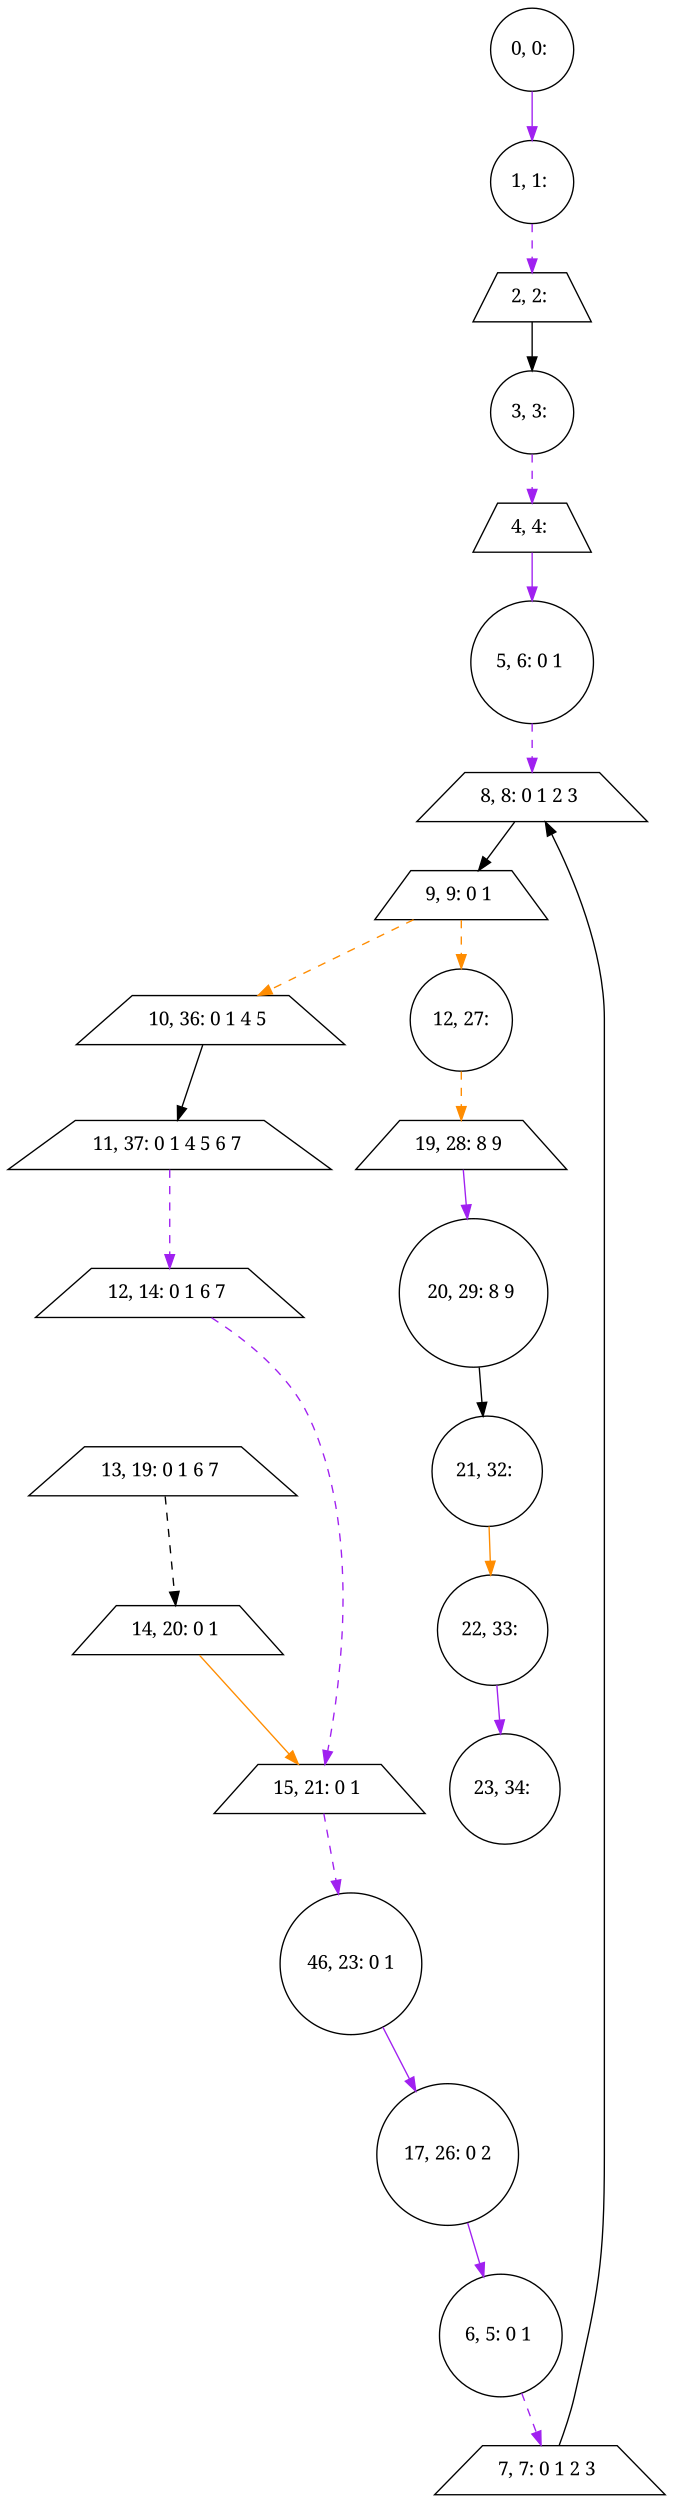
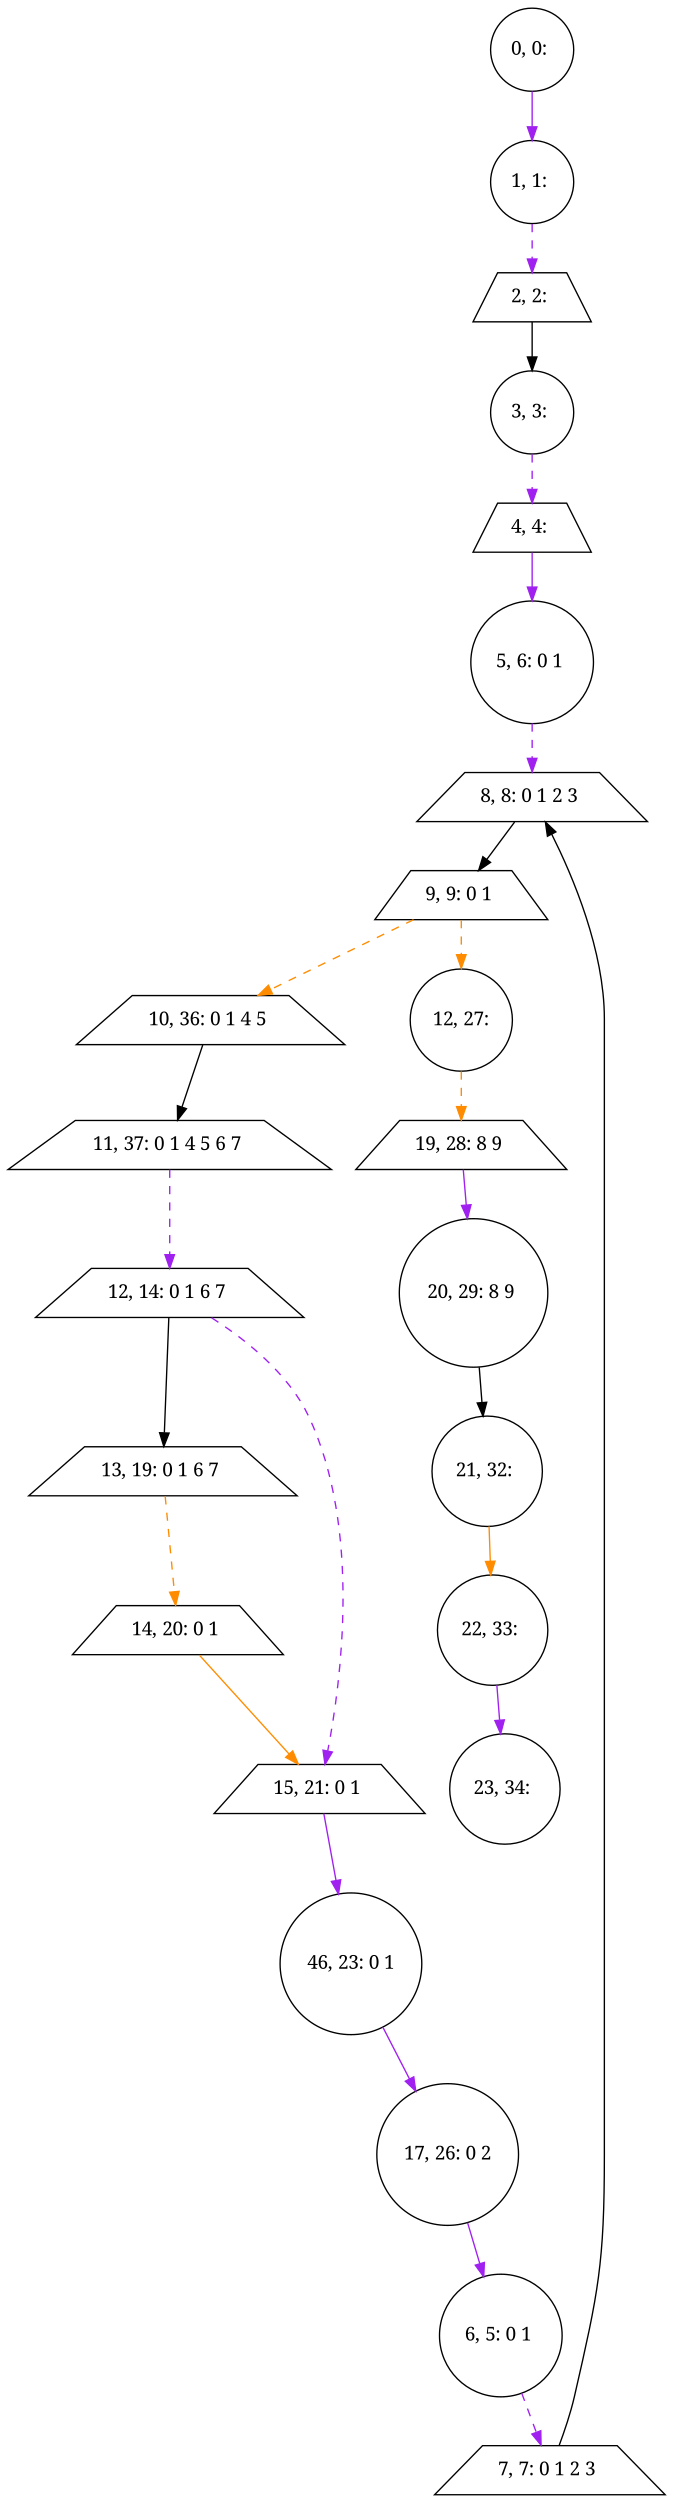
none -> (167, 1375)
(170, 1544) -> (170, 1544)
(330, 1847) -> (330, 1847)
